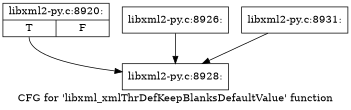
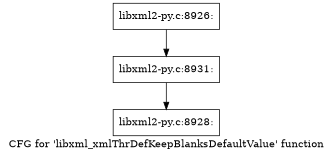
(56, 20) -> none
(175, 45) -> (166, 39)
